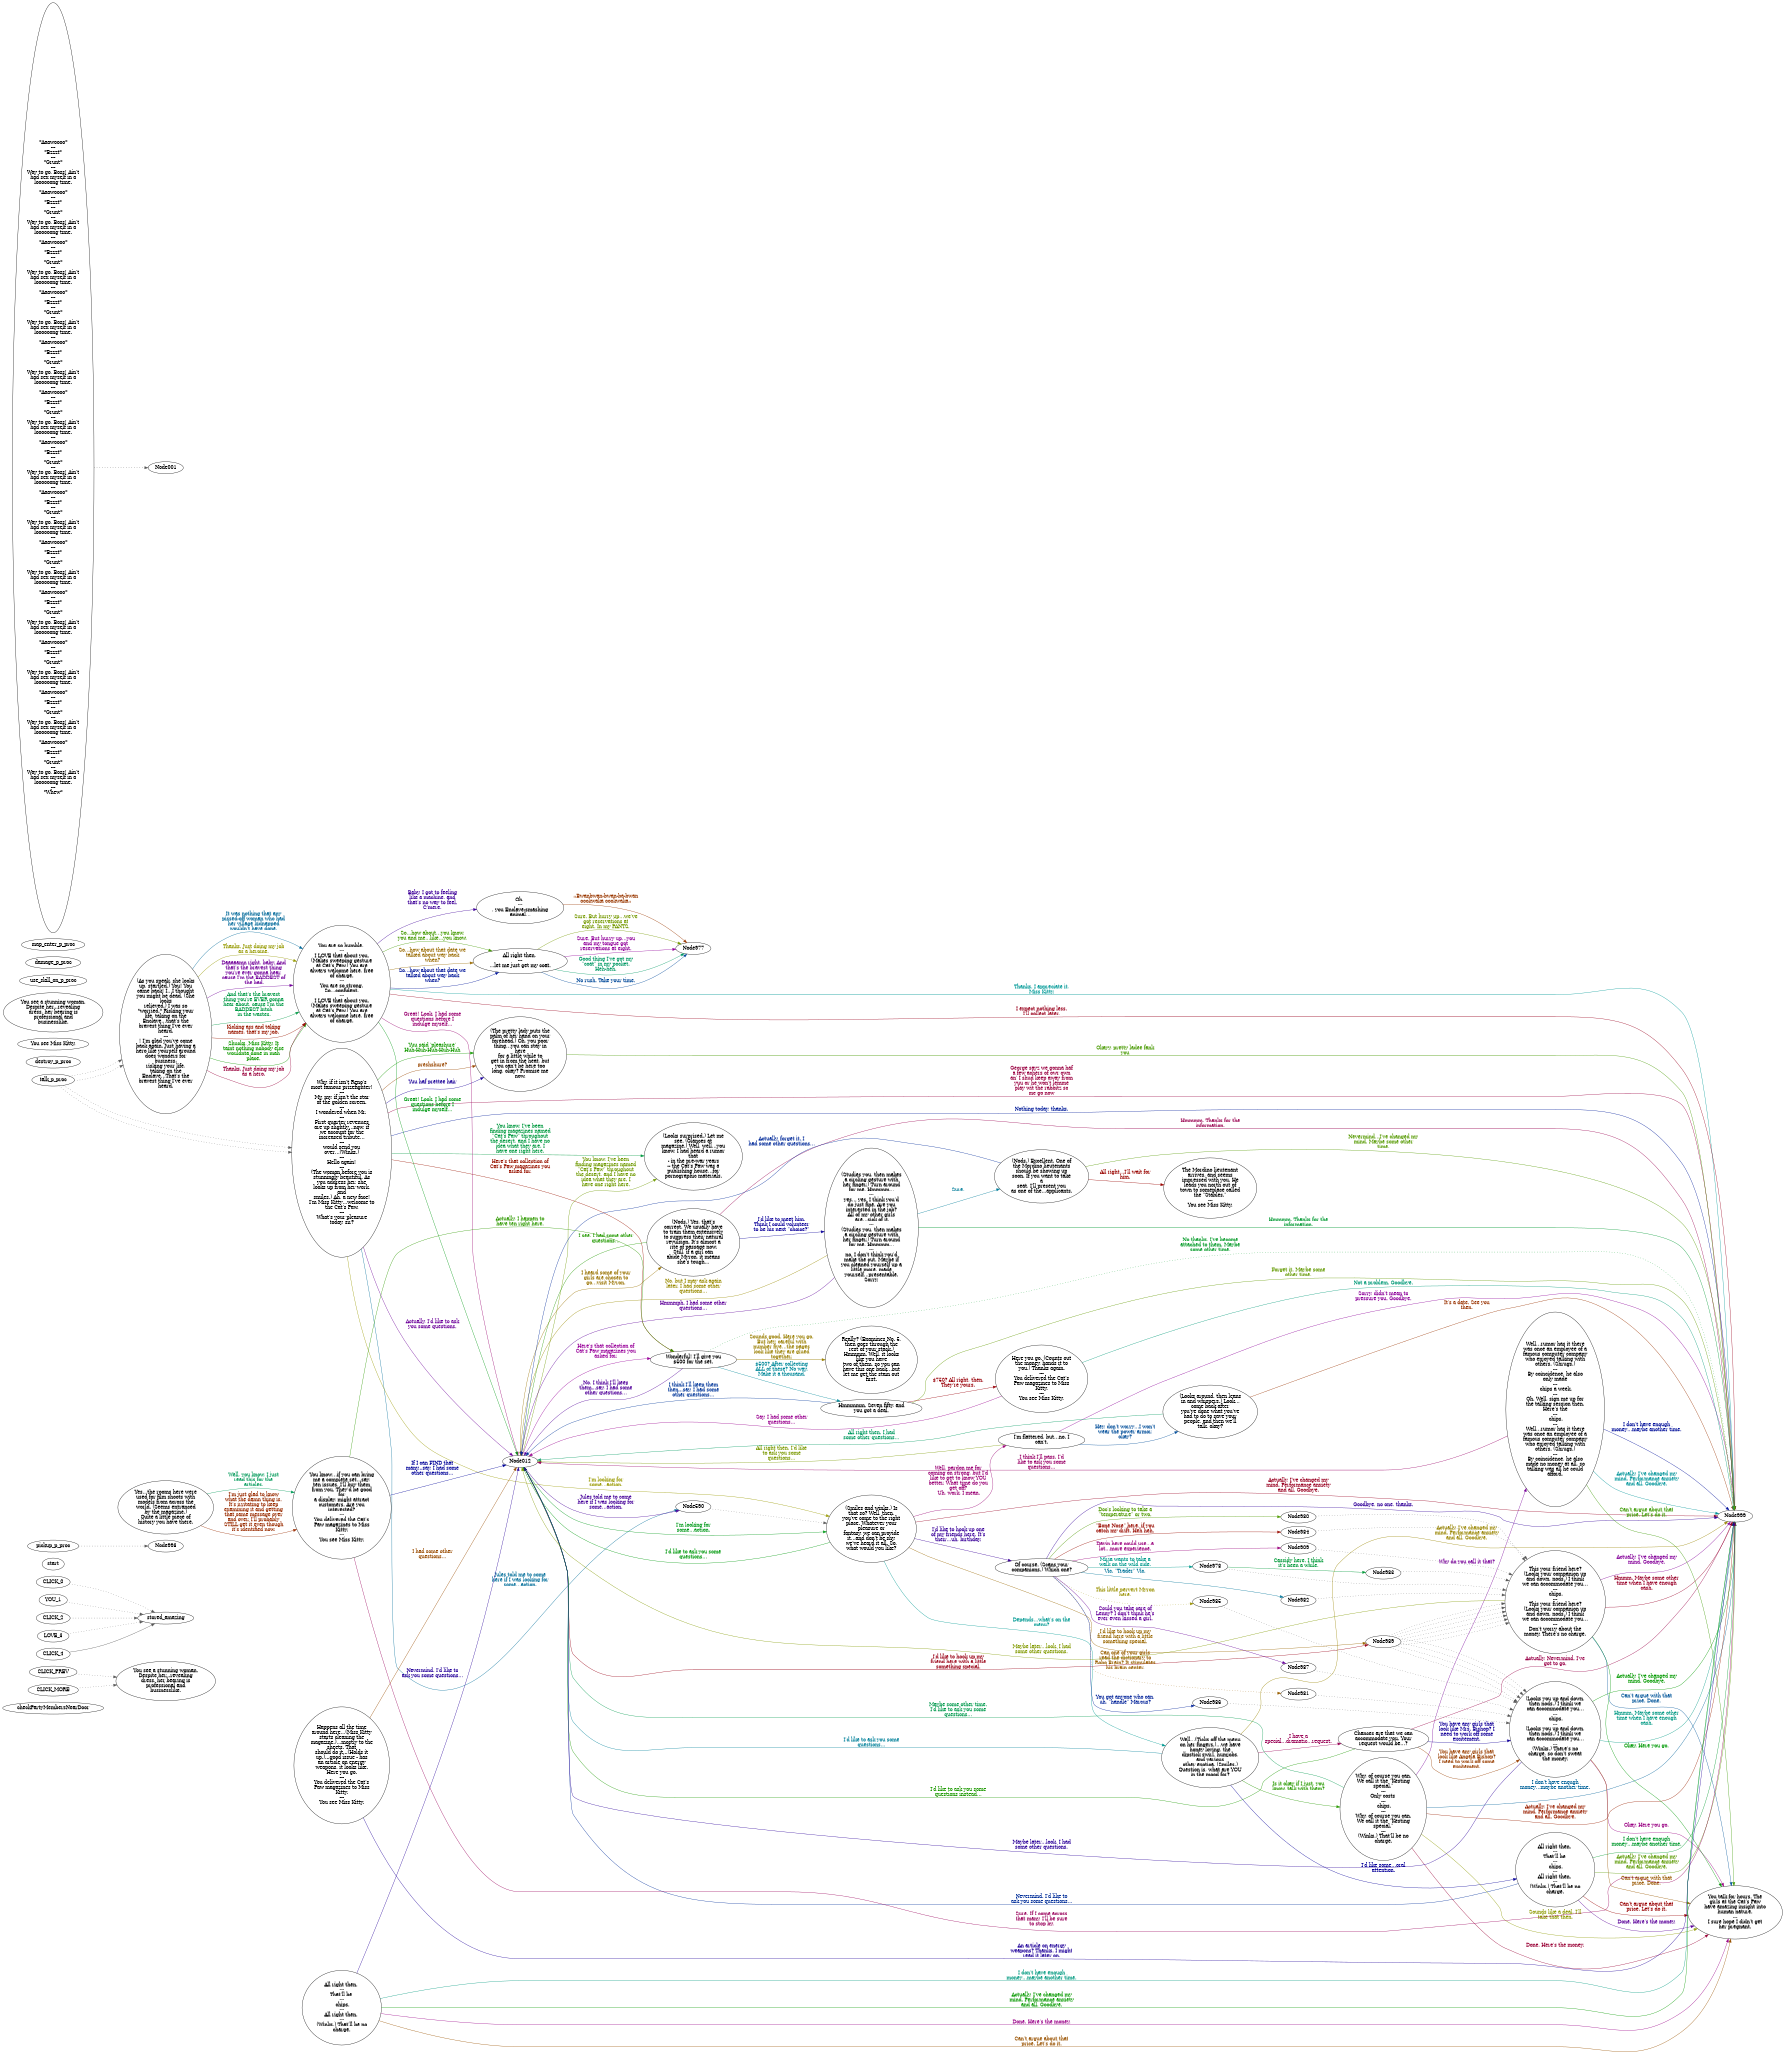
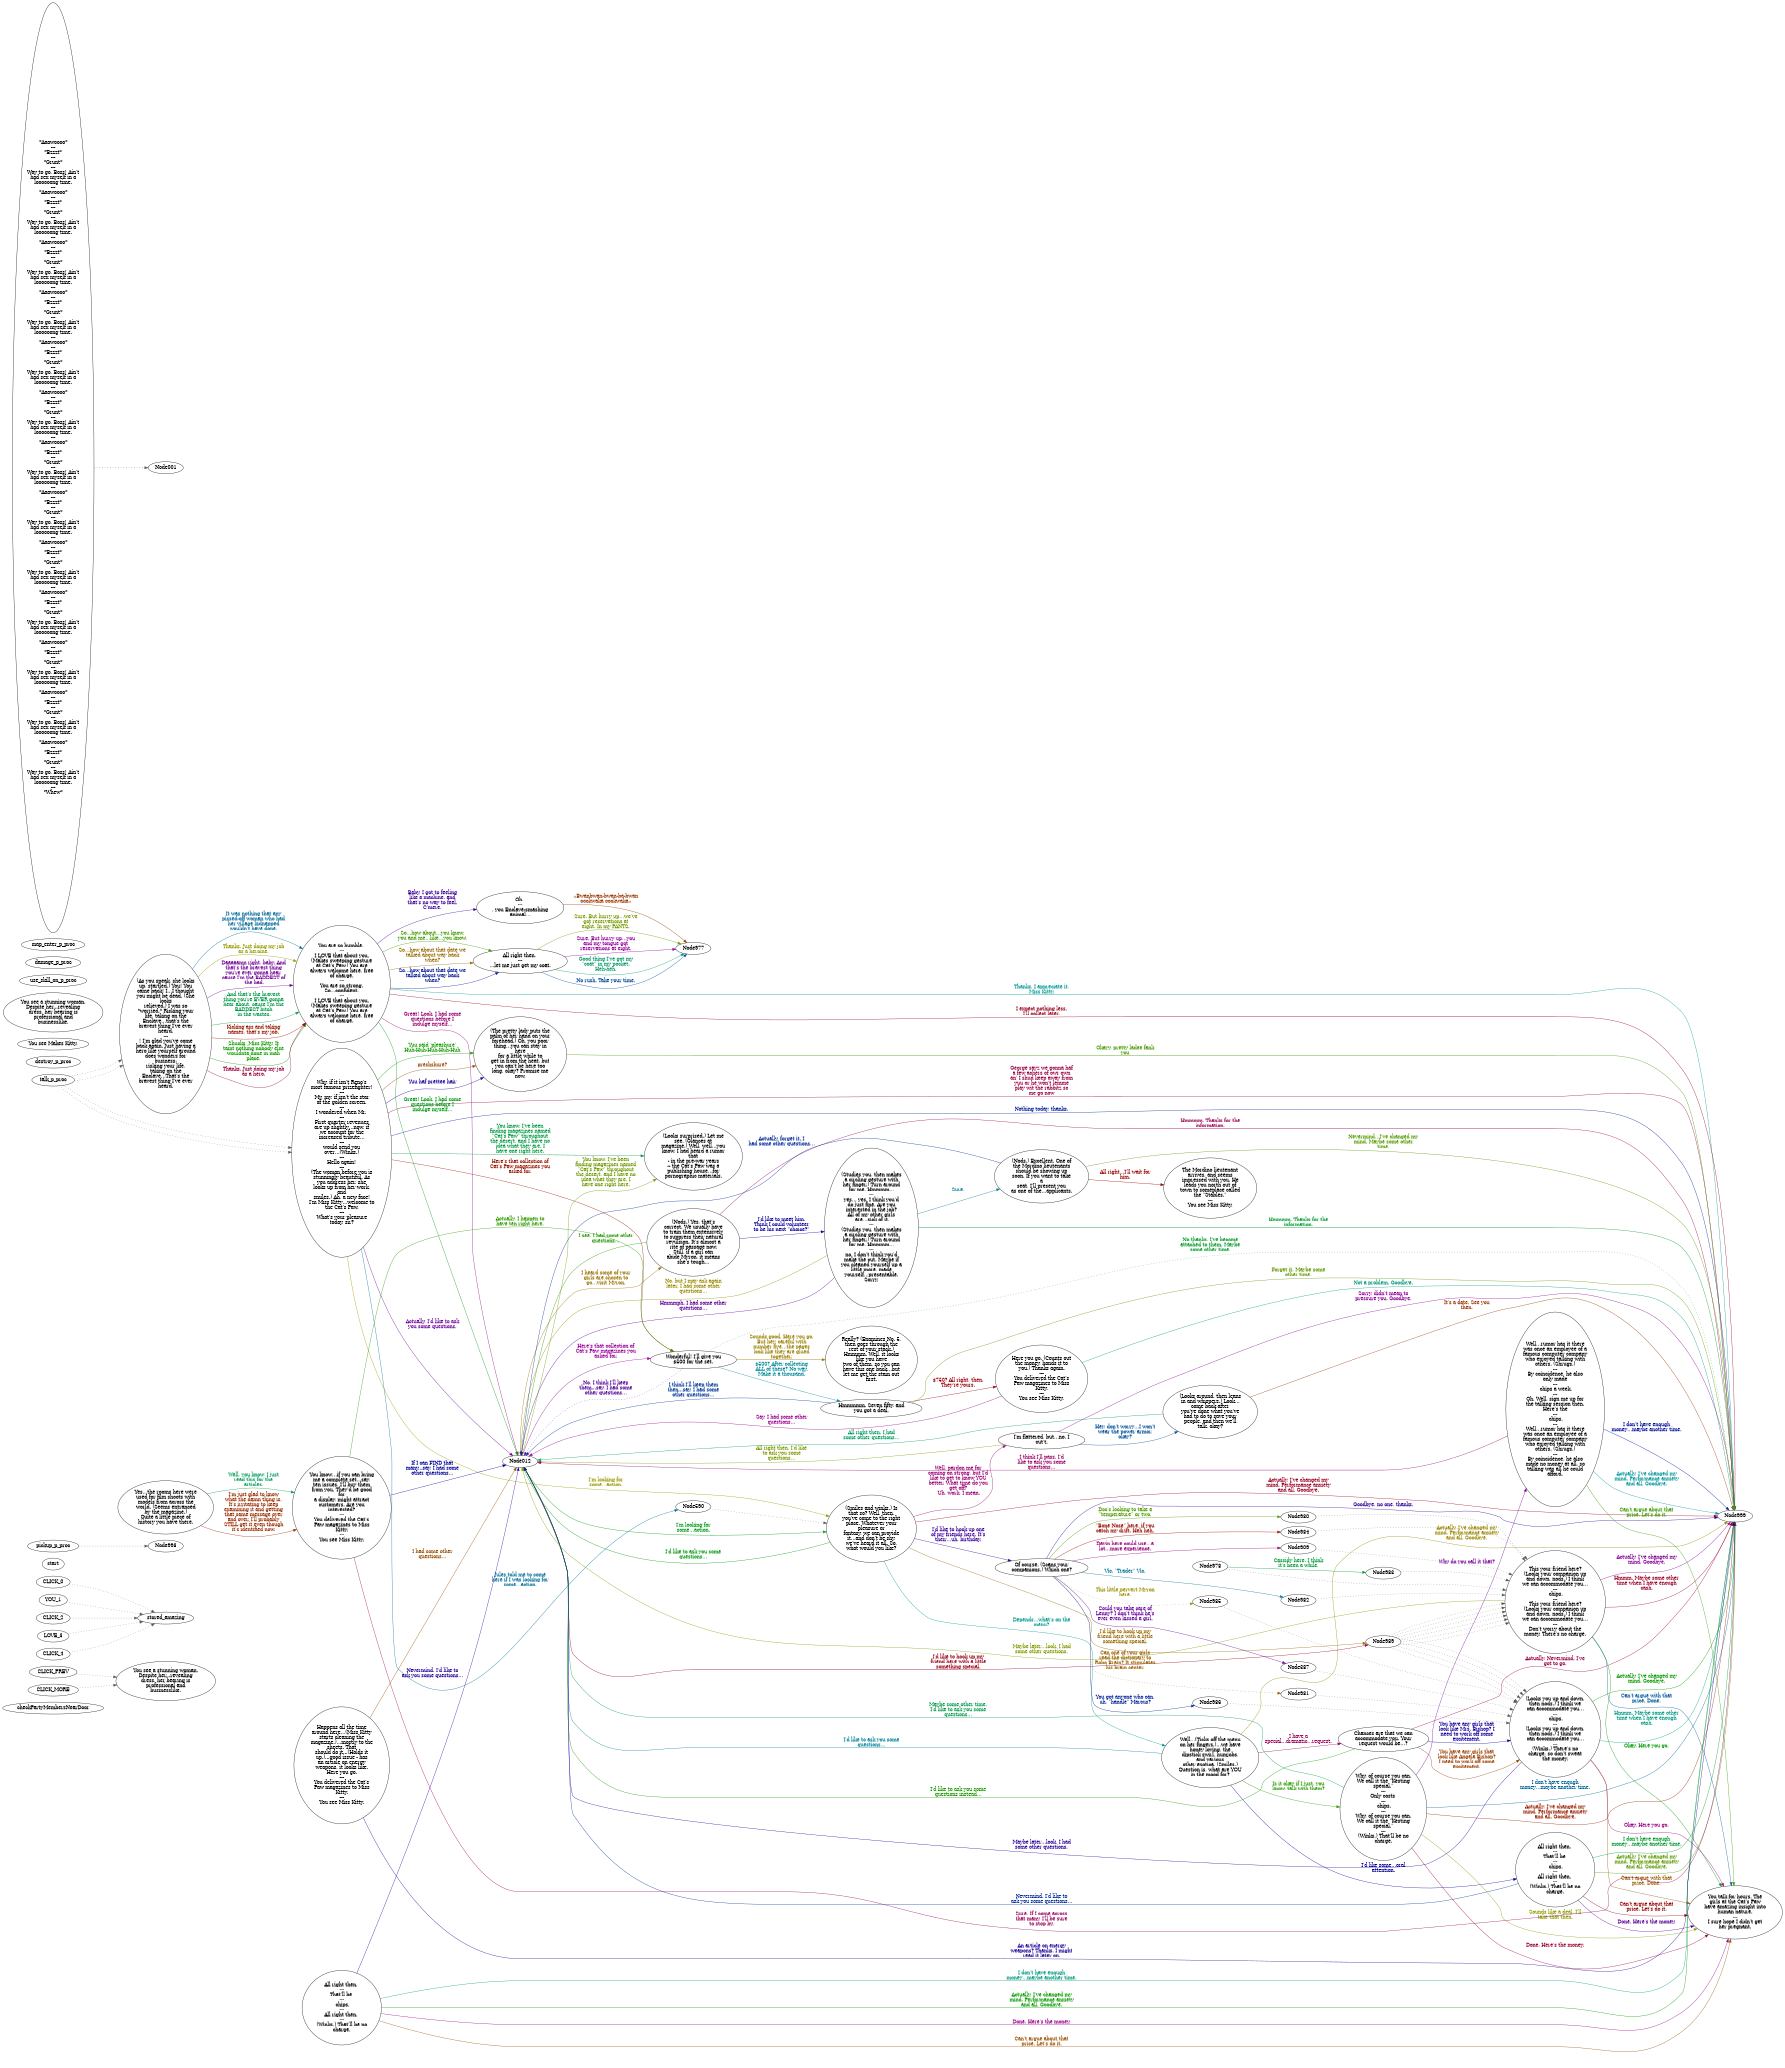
(53, 1044) -> (53, 1044)
(598, 1399) -> (598, 1399)
(1042, 1440) -> (1042, 1440)
(592, 1515) -> none
(1139, 1568) -> none
(112, 1642) -> (112, 1642)
(1298, 1668) -> (1298, 1668)
